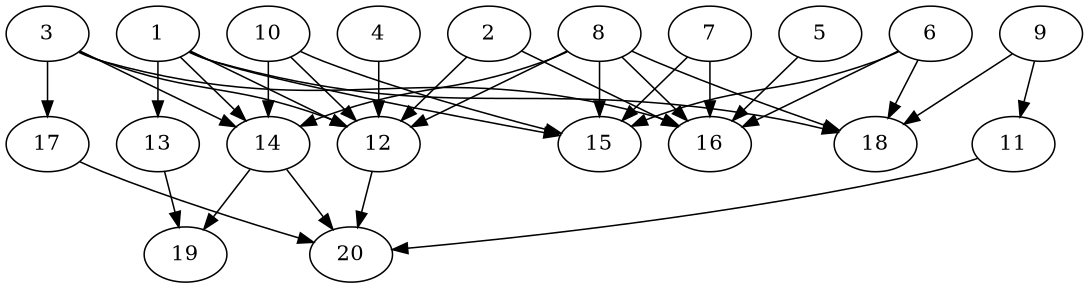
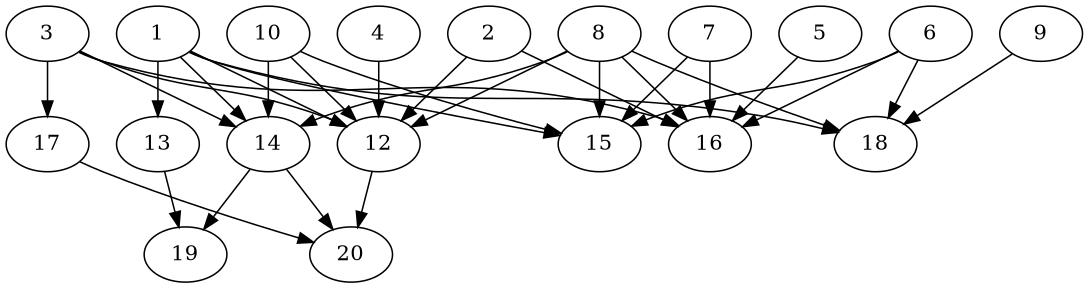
(1014, 144) -> none
